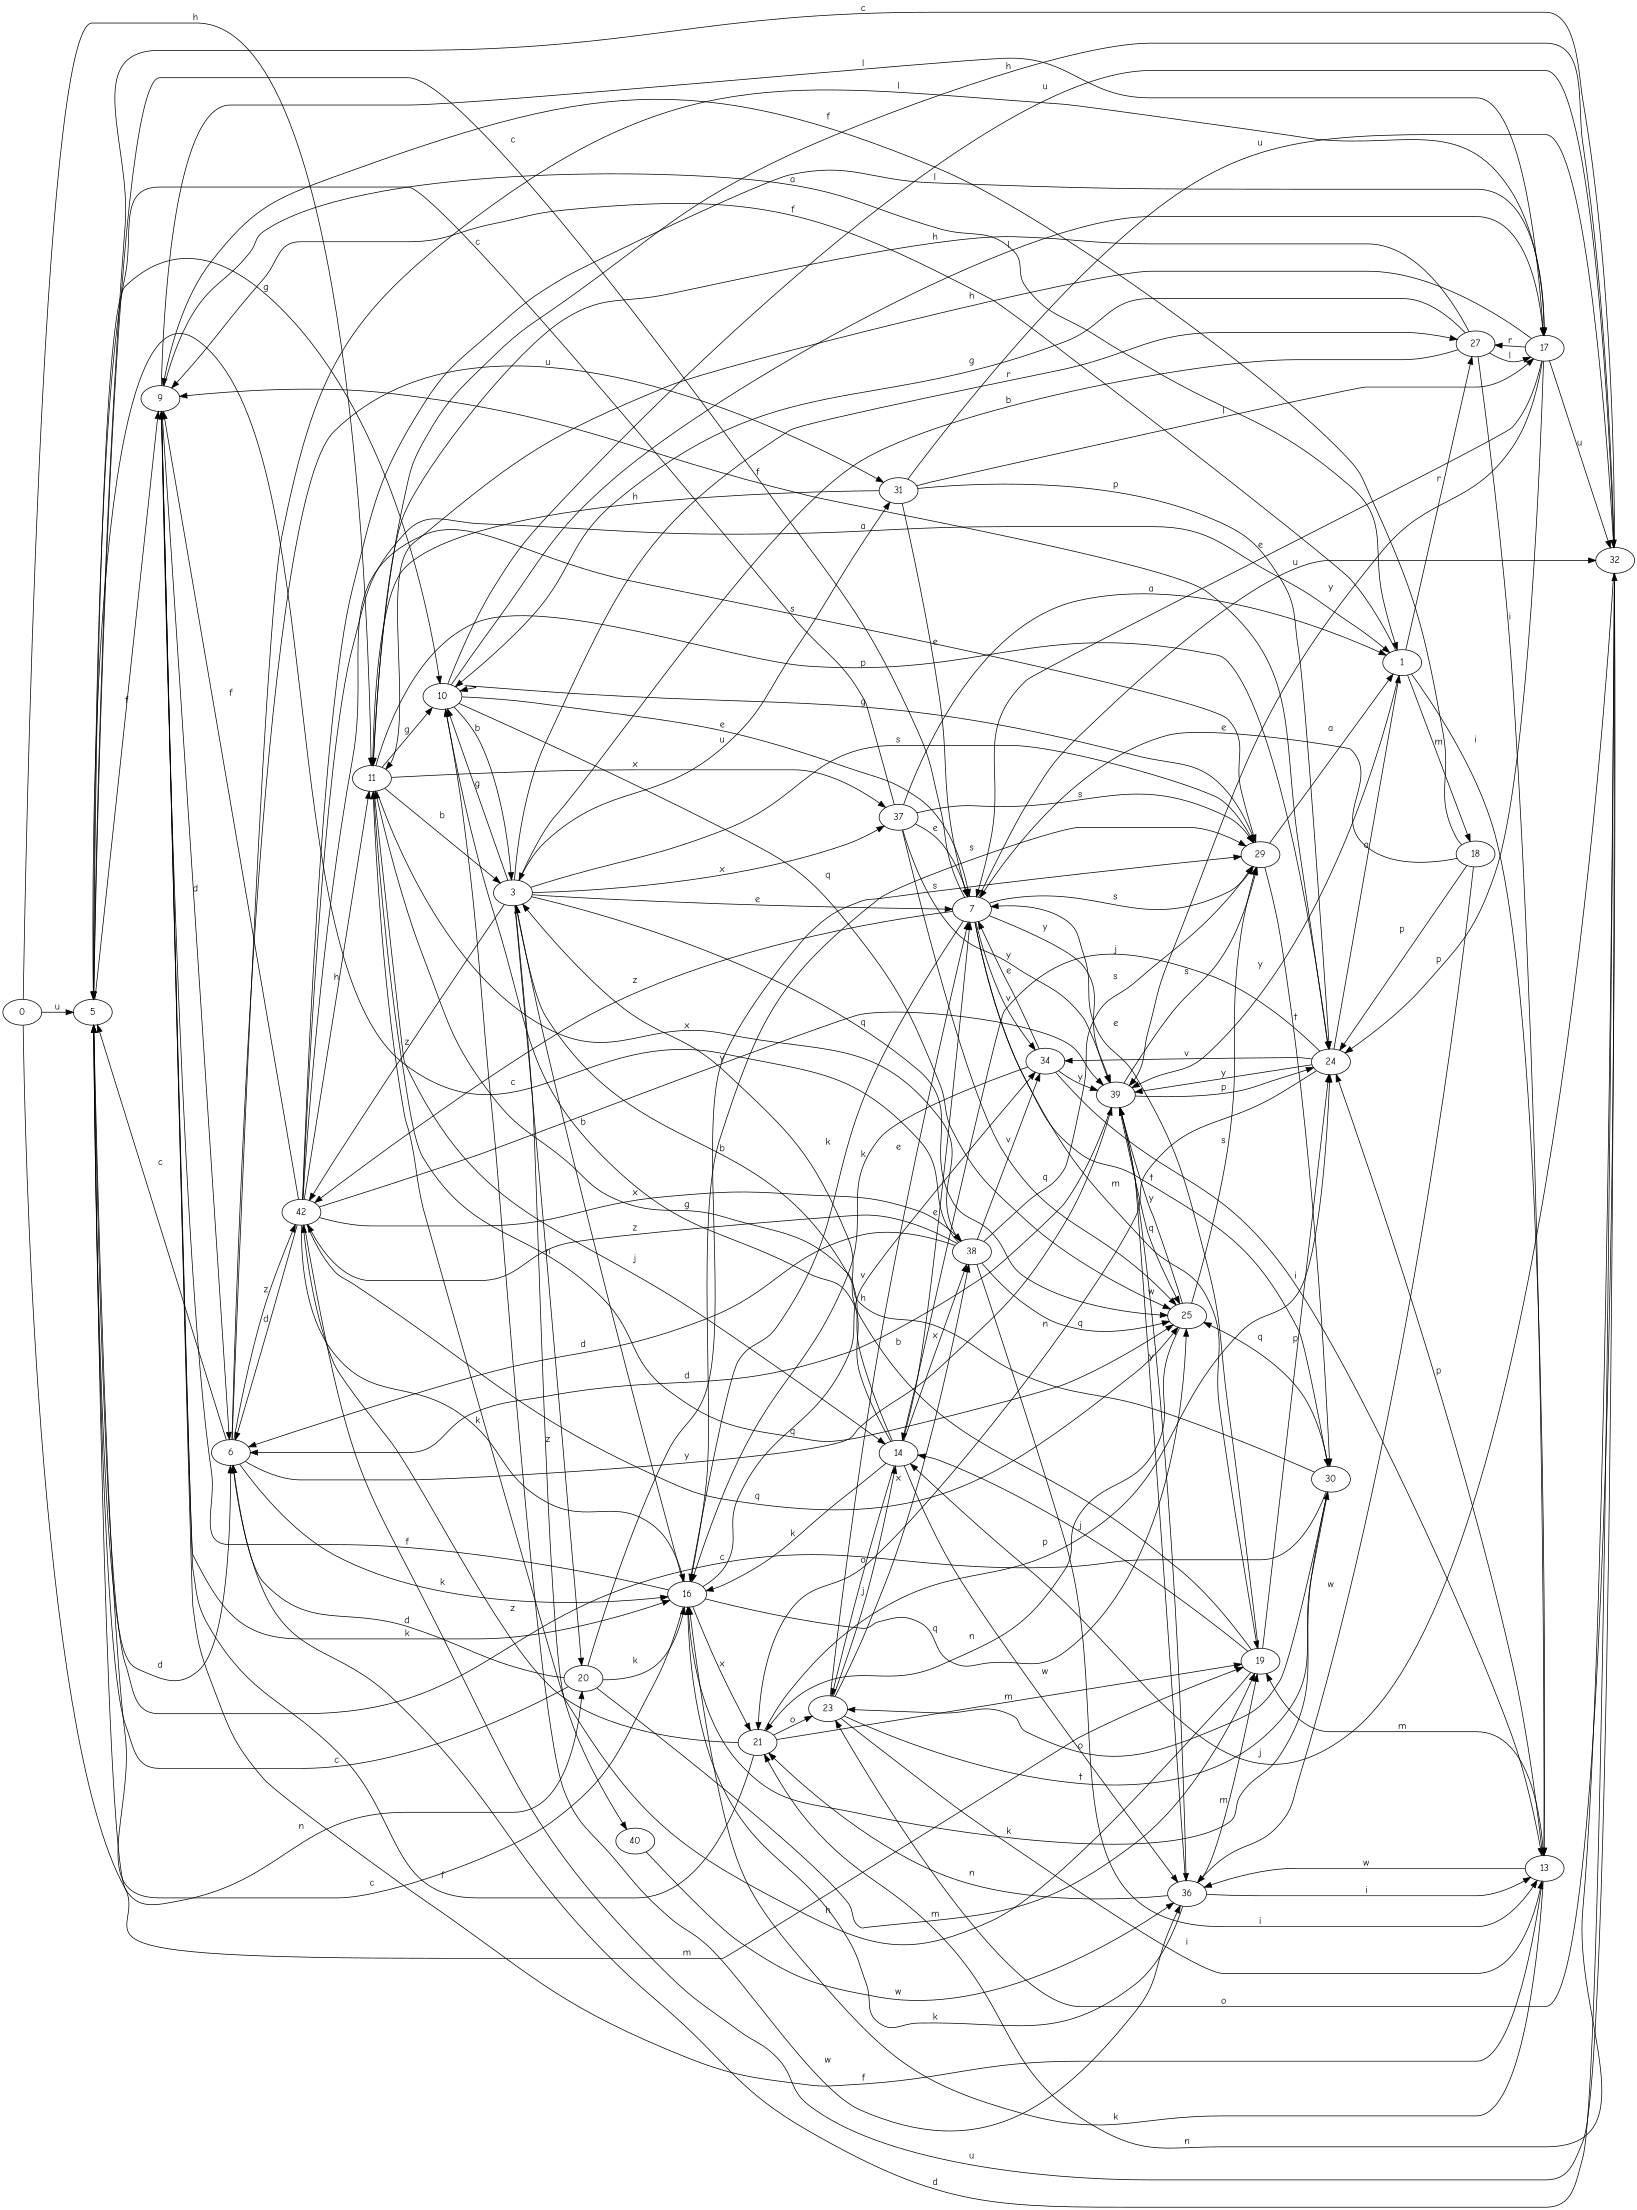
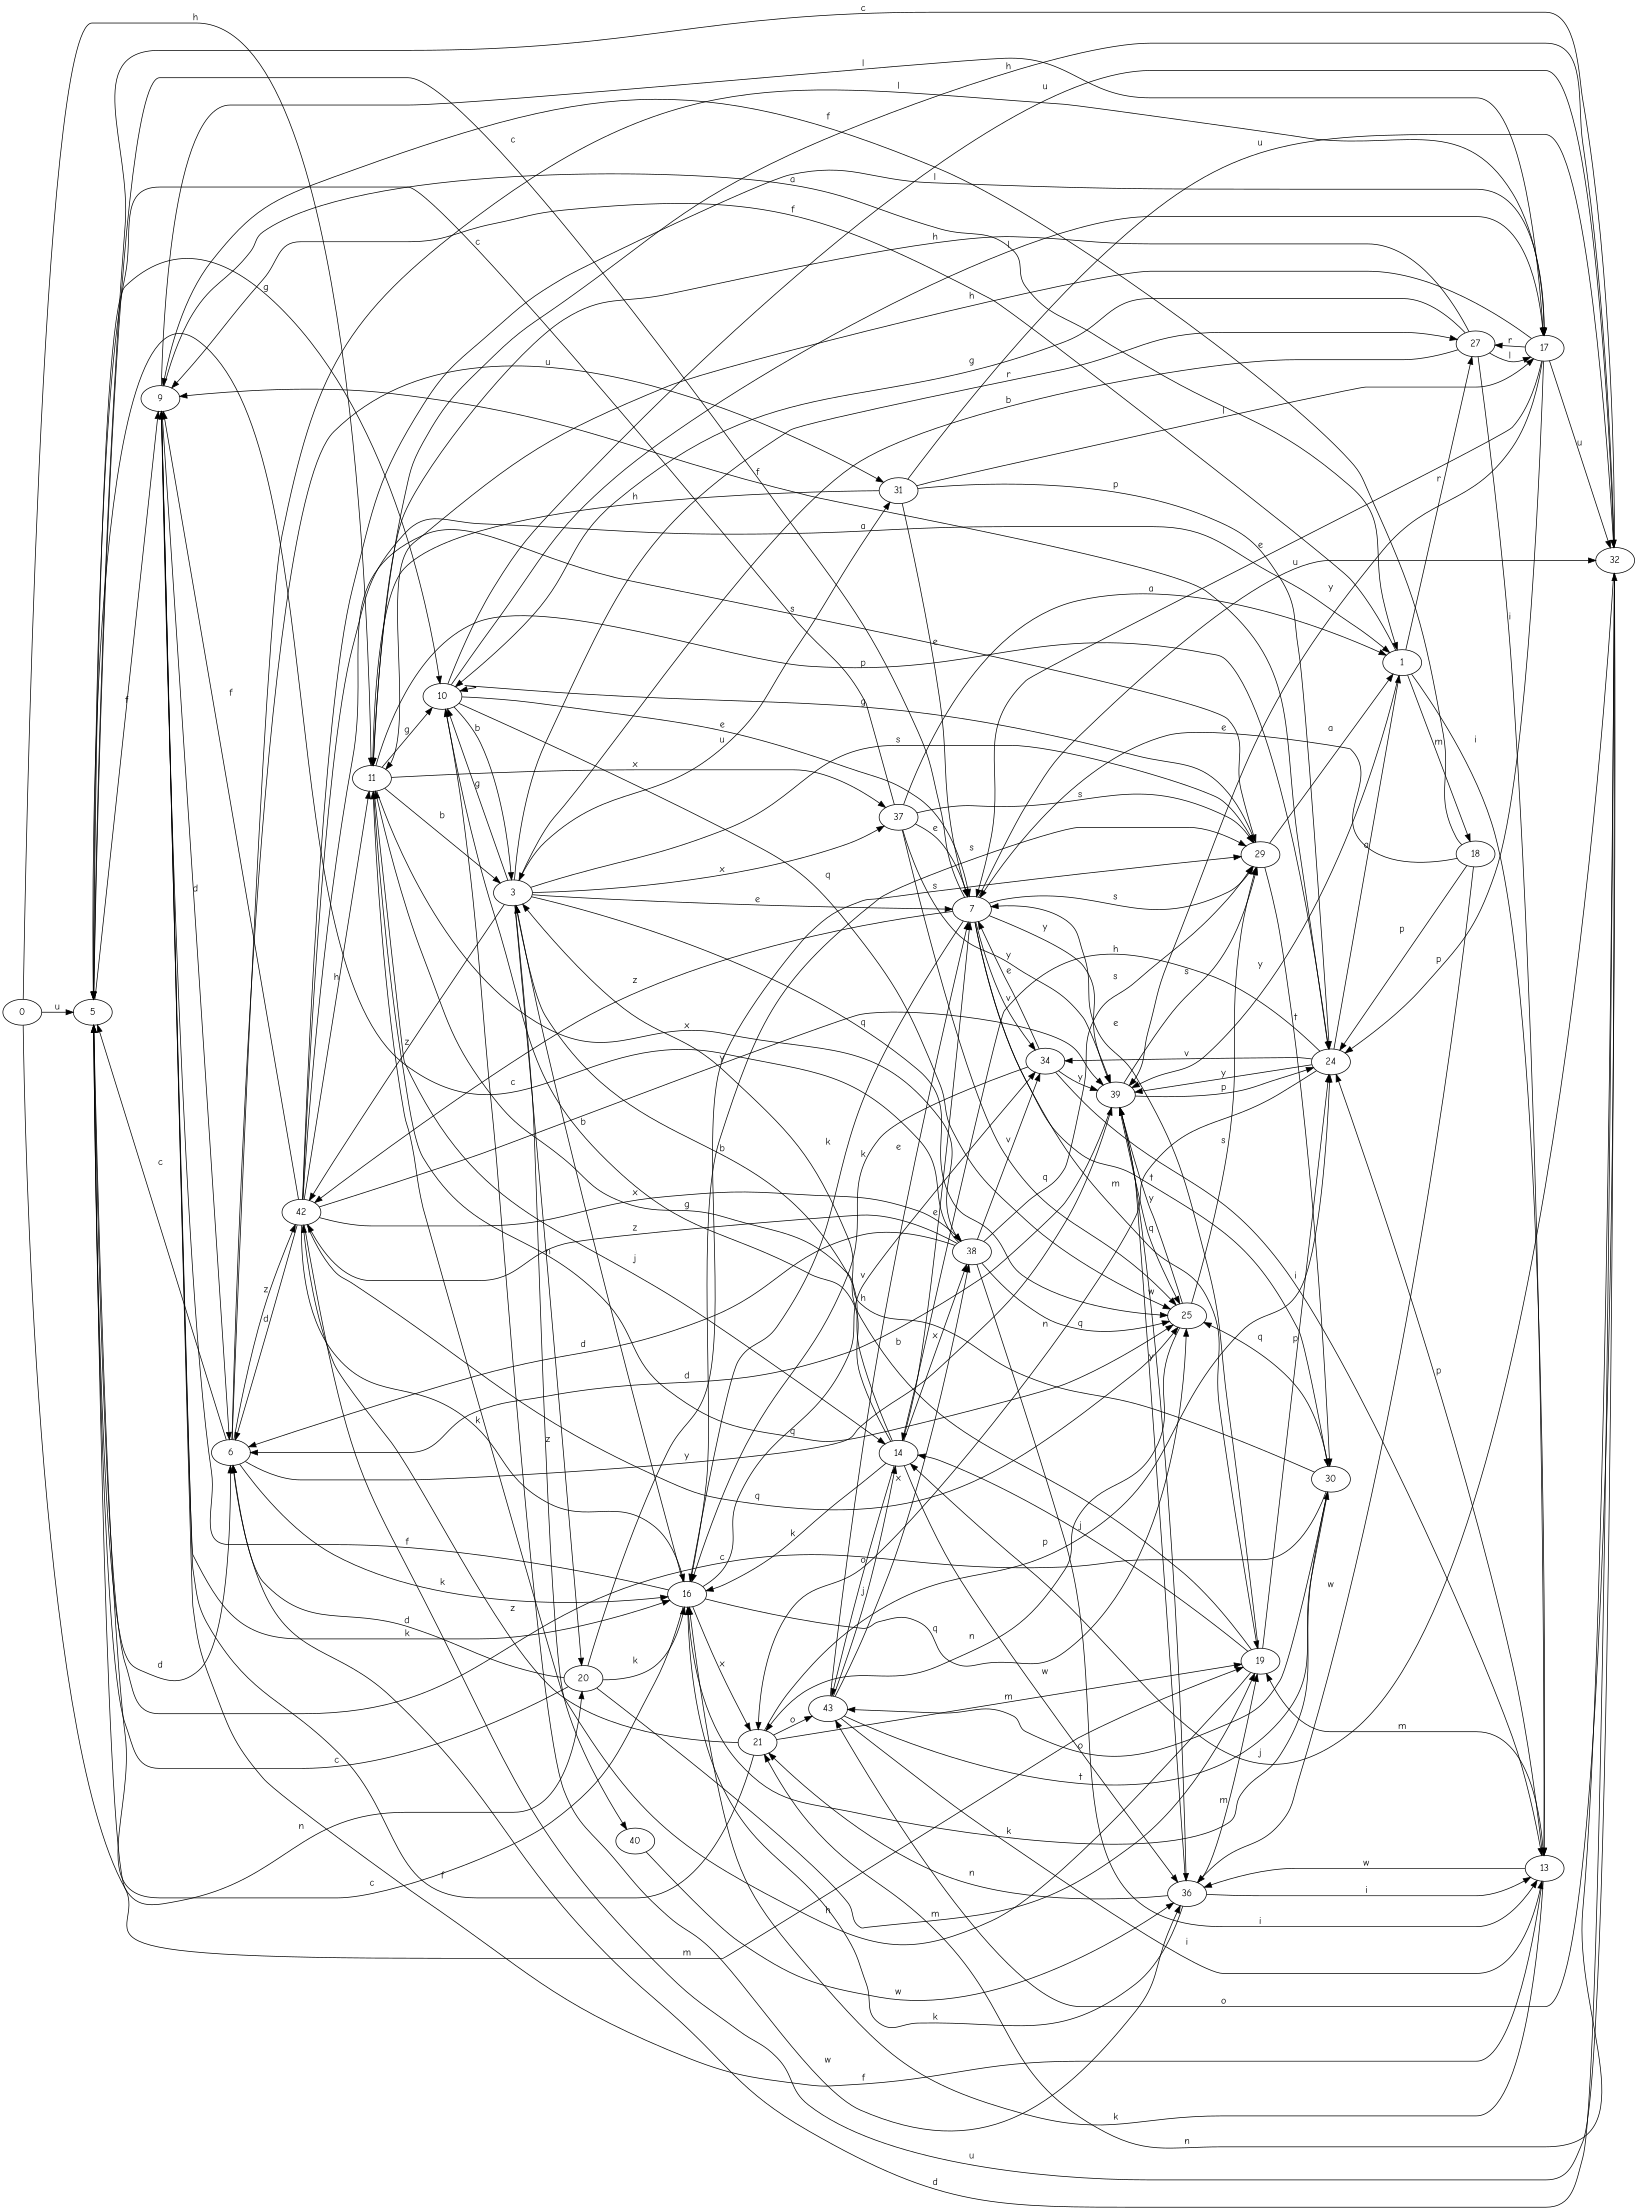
(1116, 949) -> (1116, 949)
(828, 1709) -> (828, 1709)
